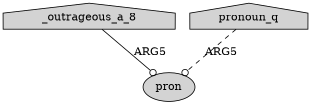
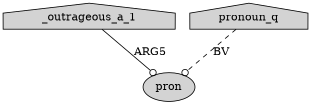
(89, 18) -> (89, 18)
(221, 52) -> (221, 52)
